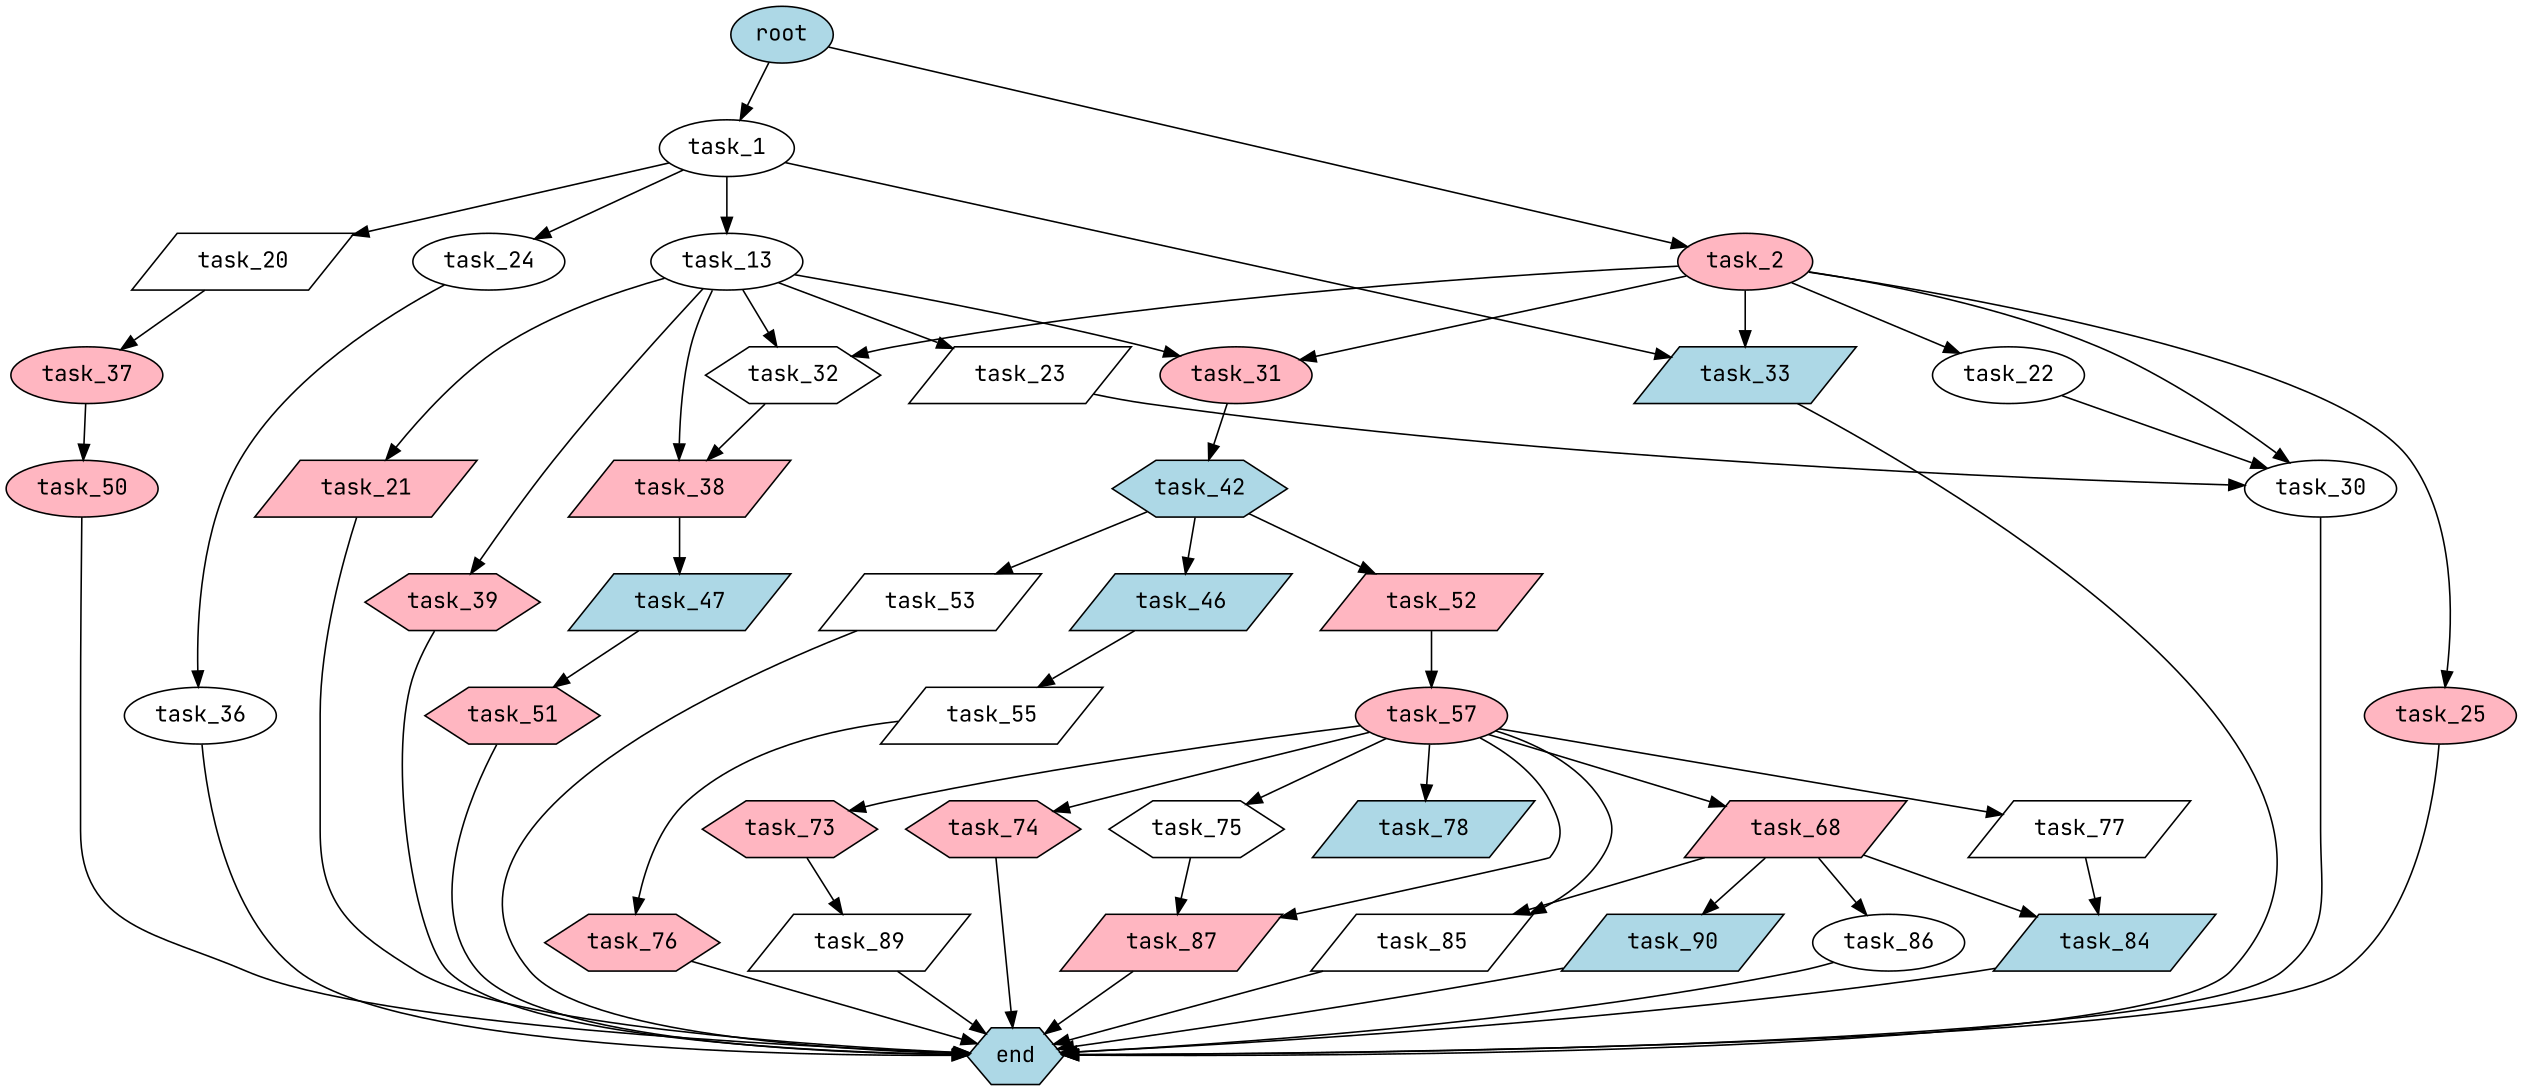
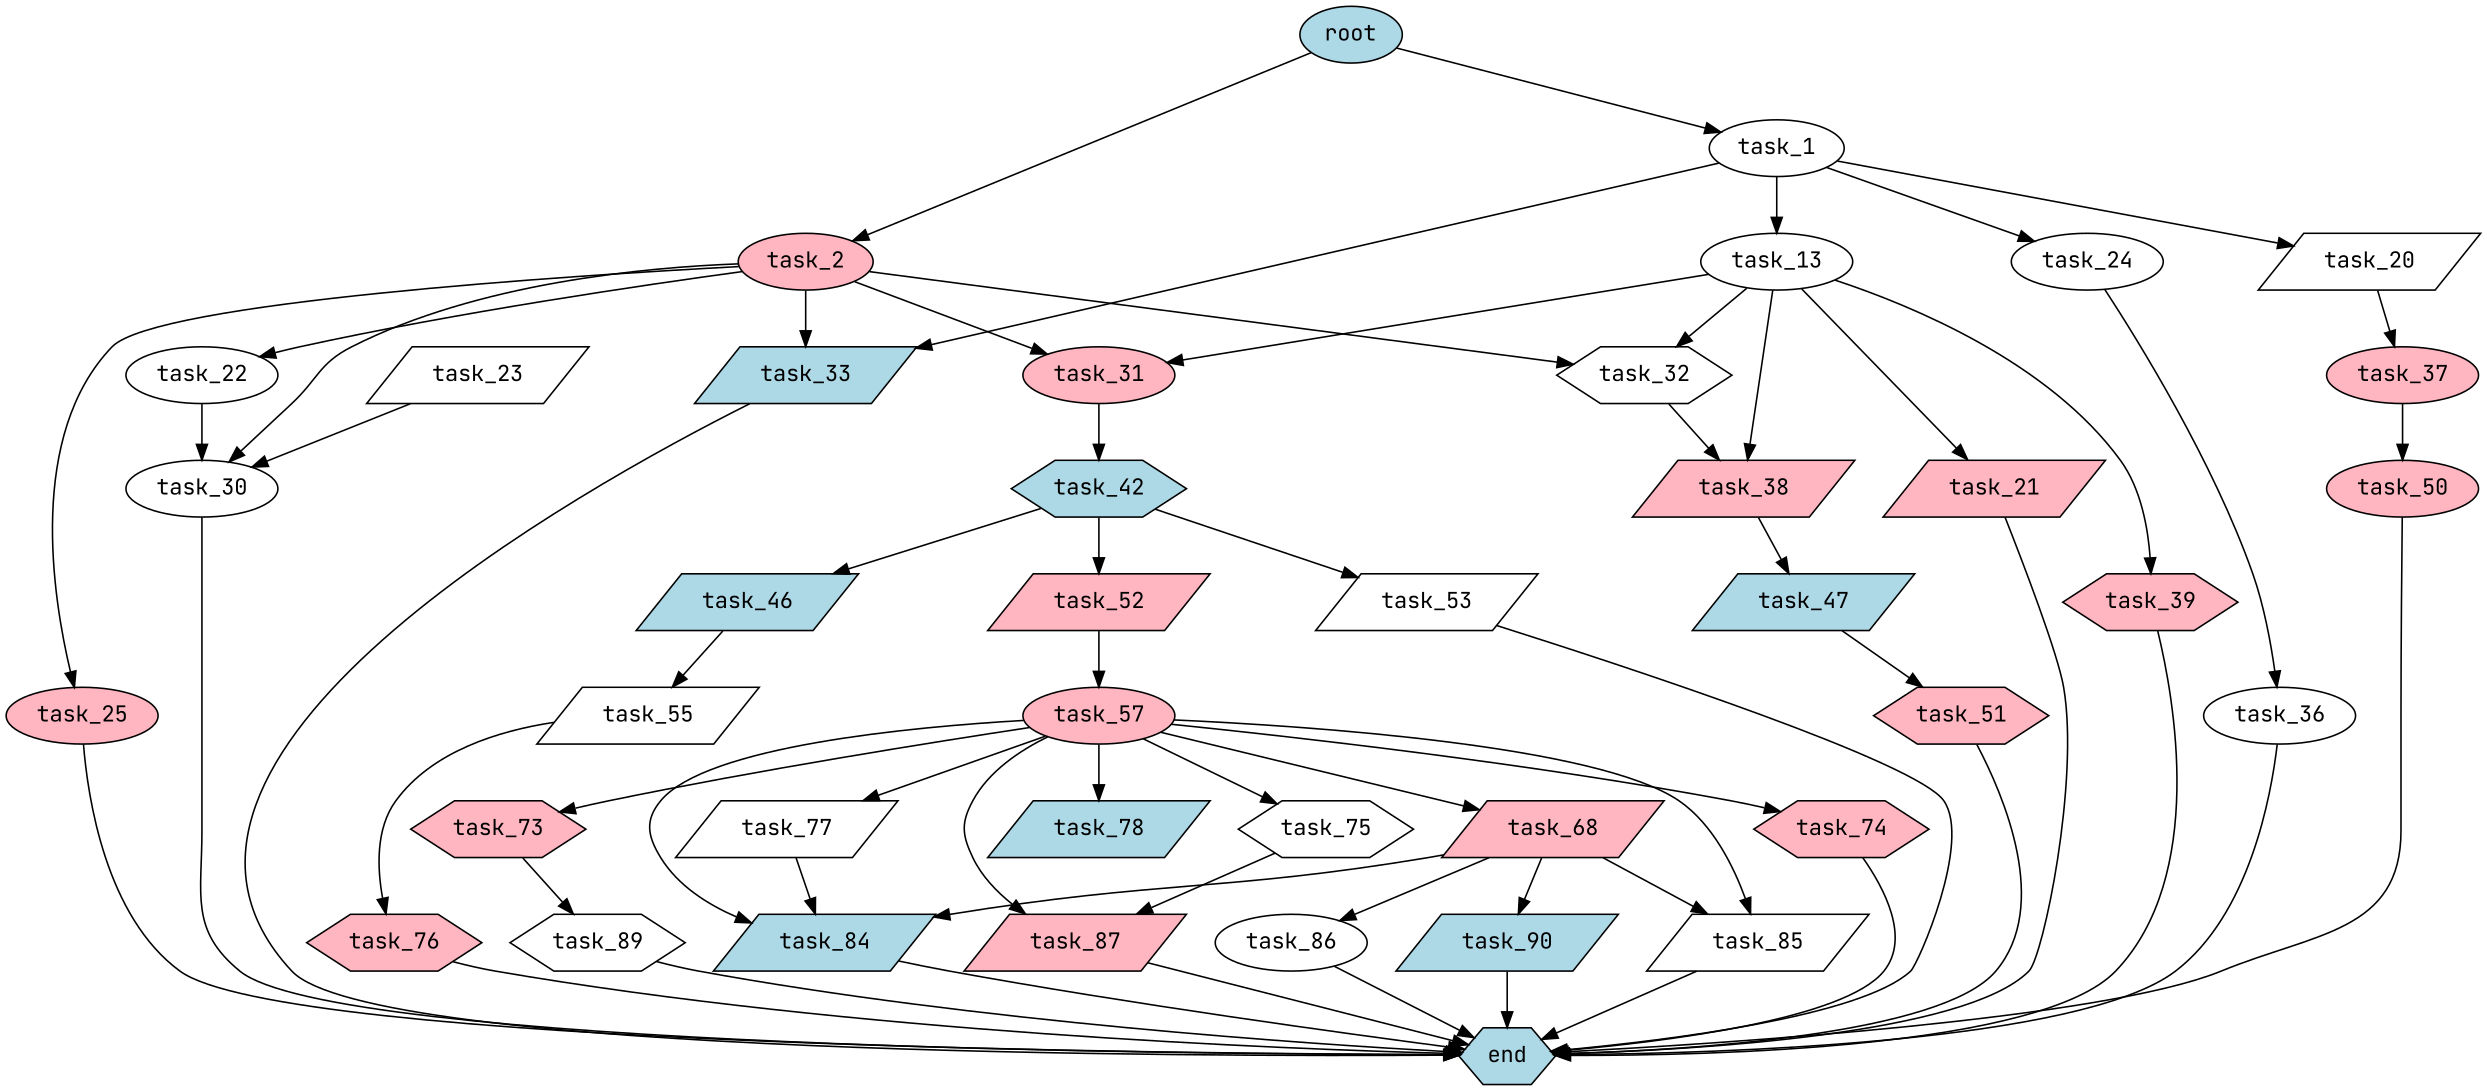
(858, 313) -> none
none -> (758, 755)
(859, 943) -> (598, 943)
